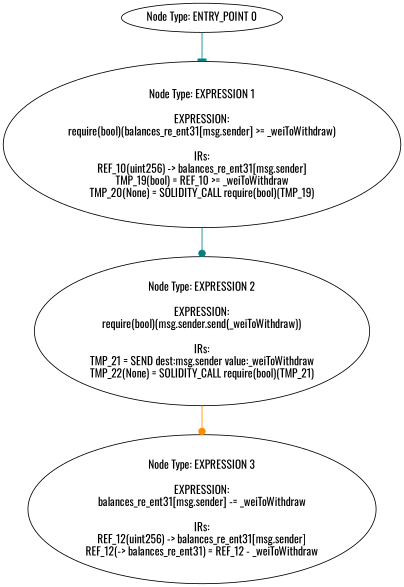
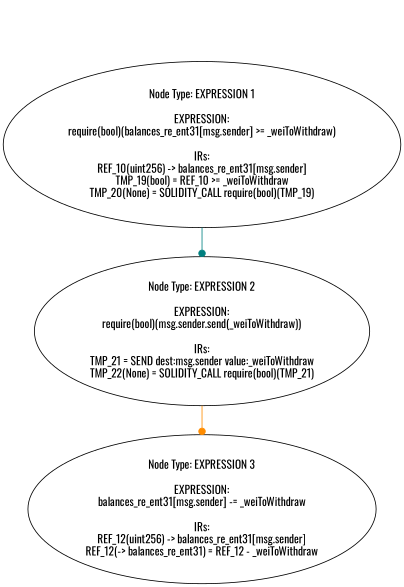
(202, 18) -> none
